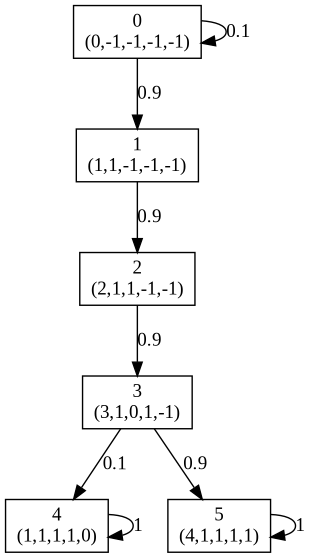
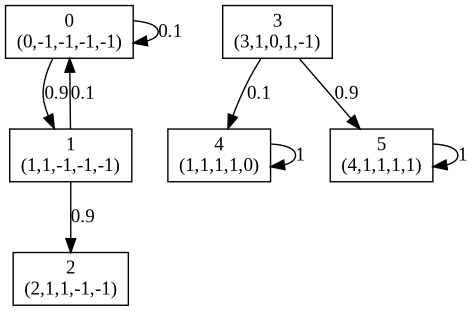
none -> (70, 101)
(137, 334) -> none
